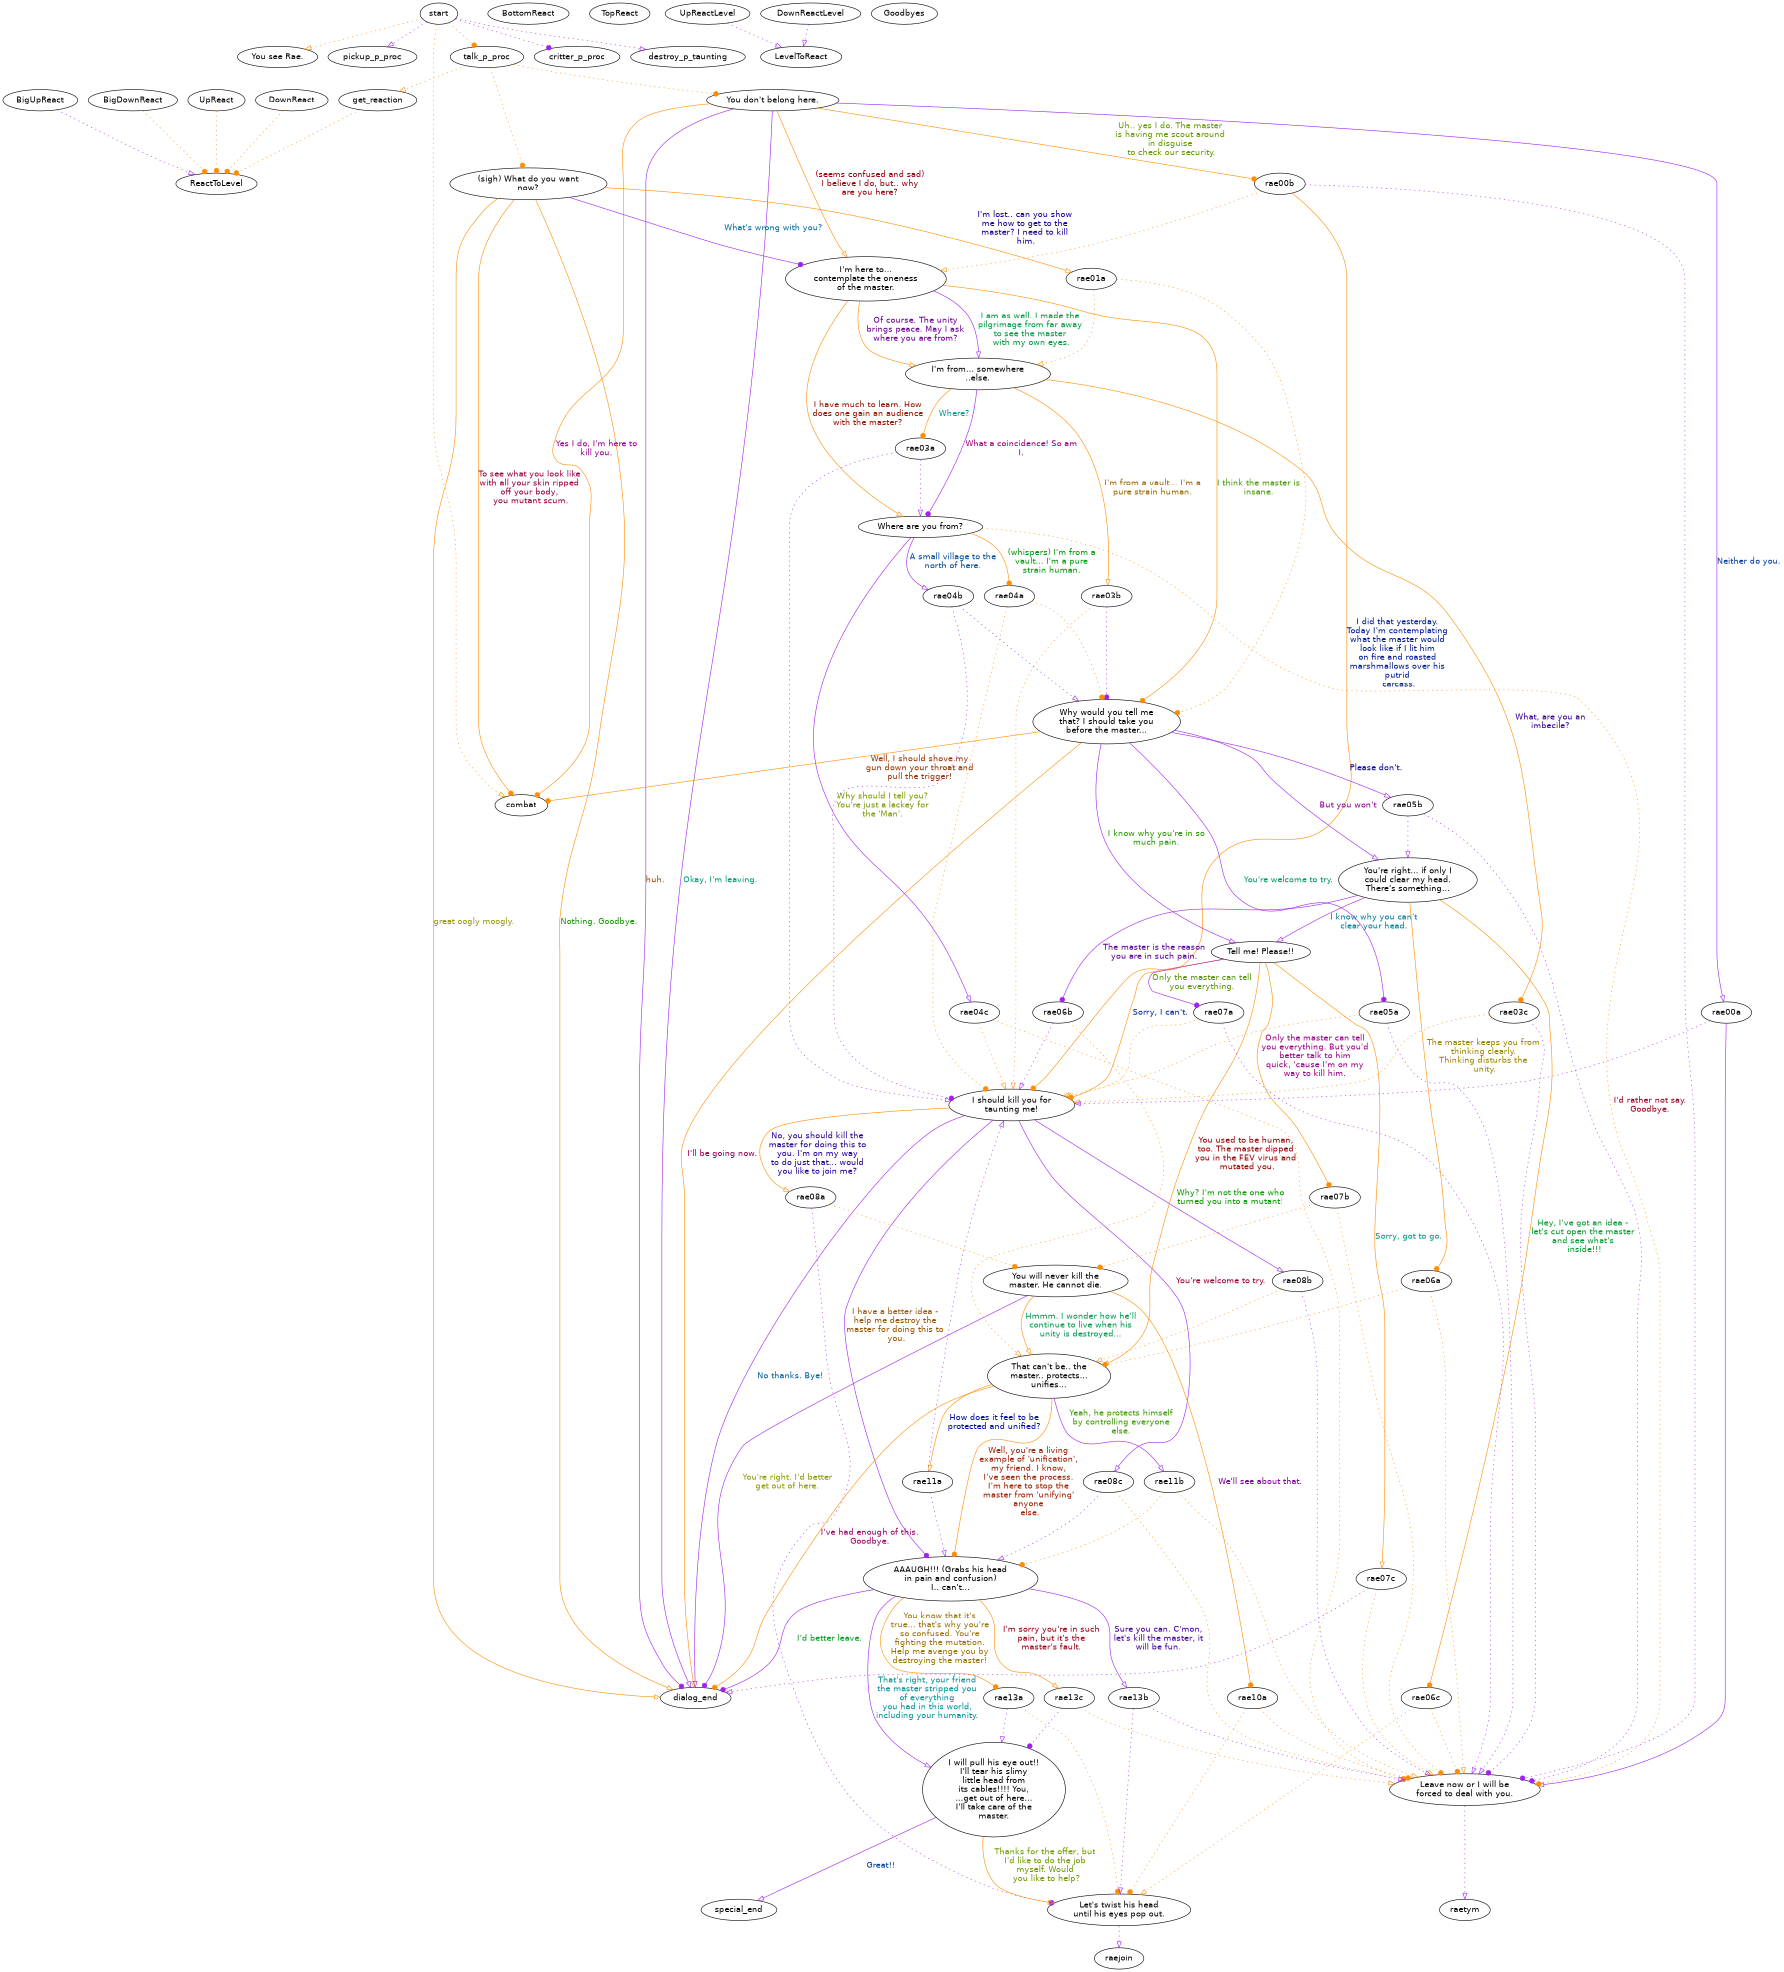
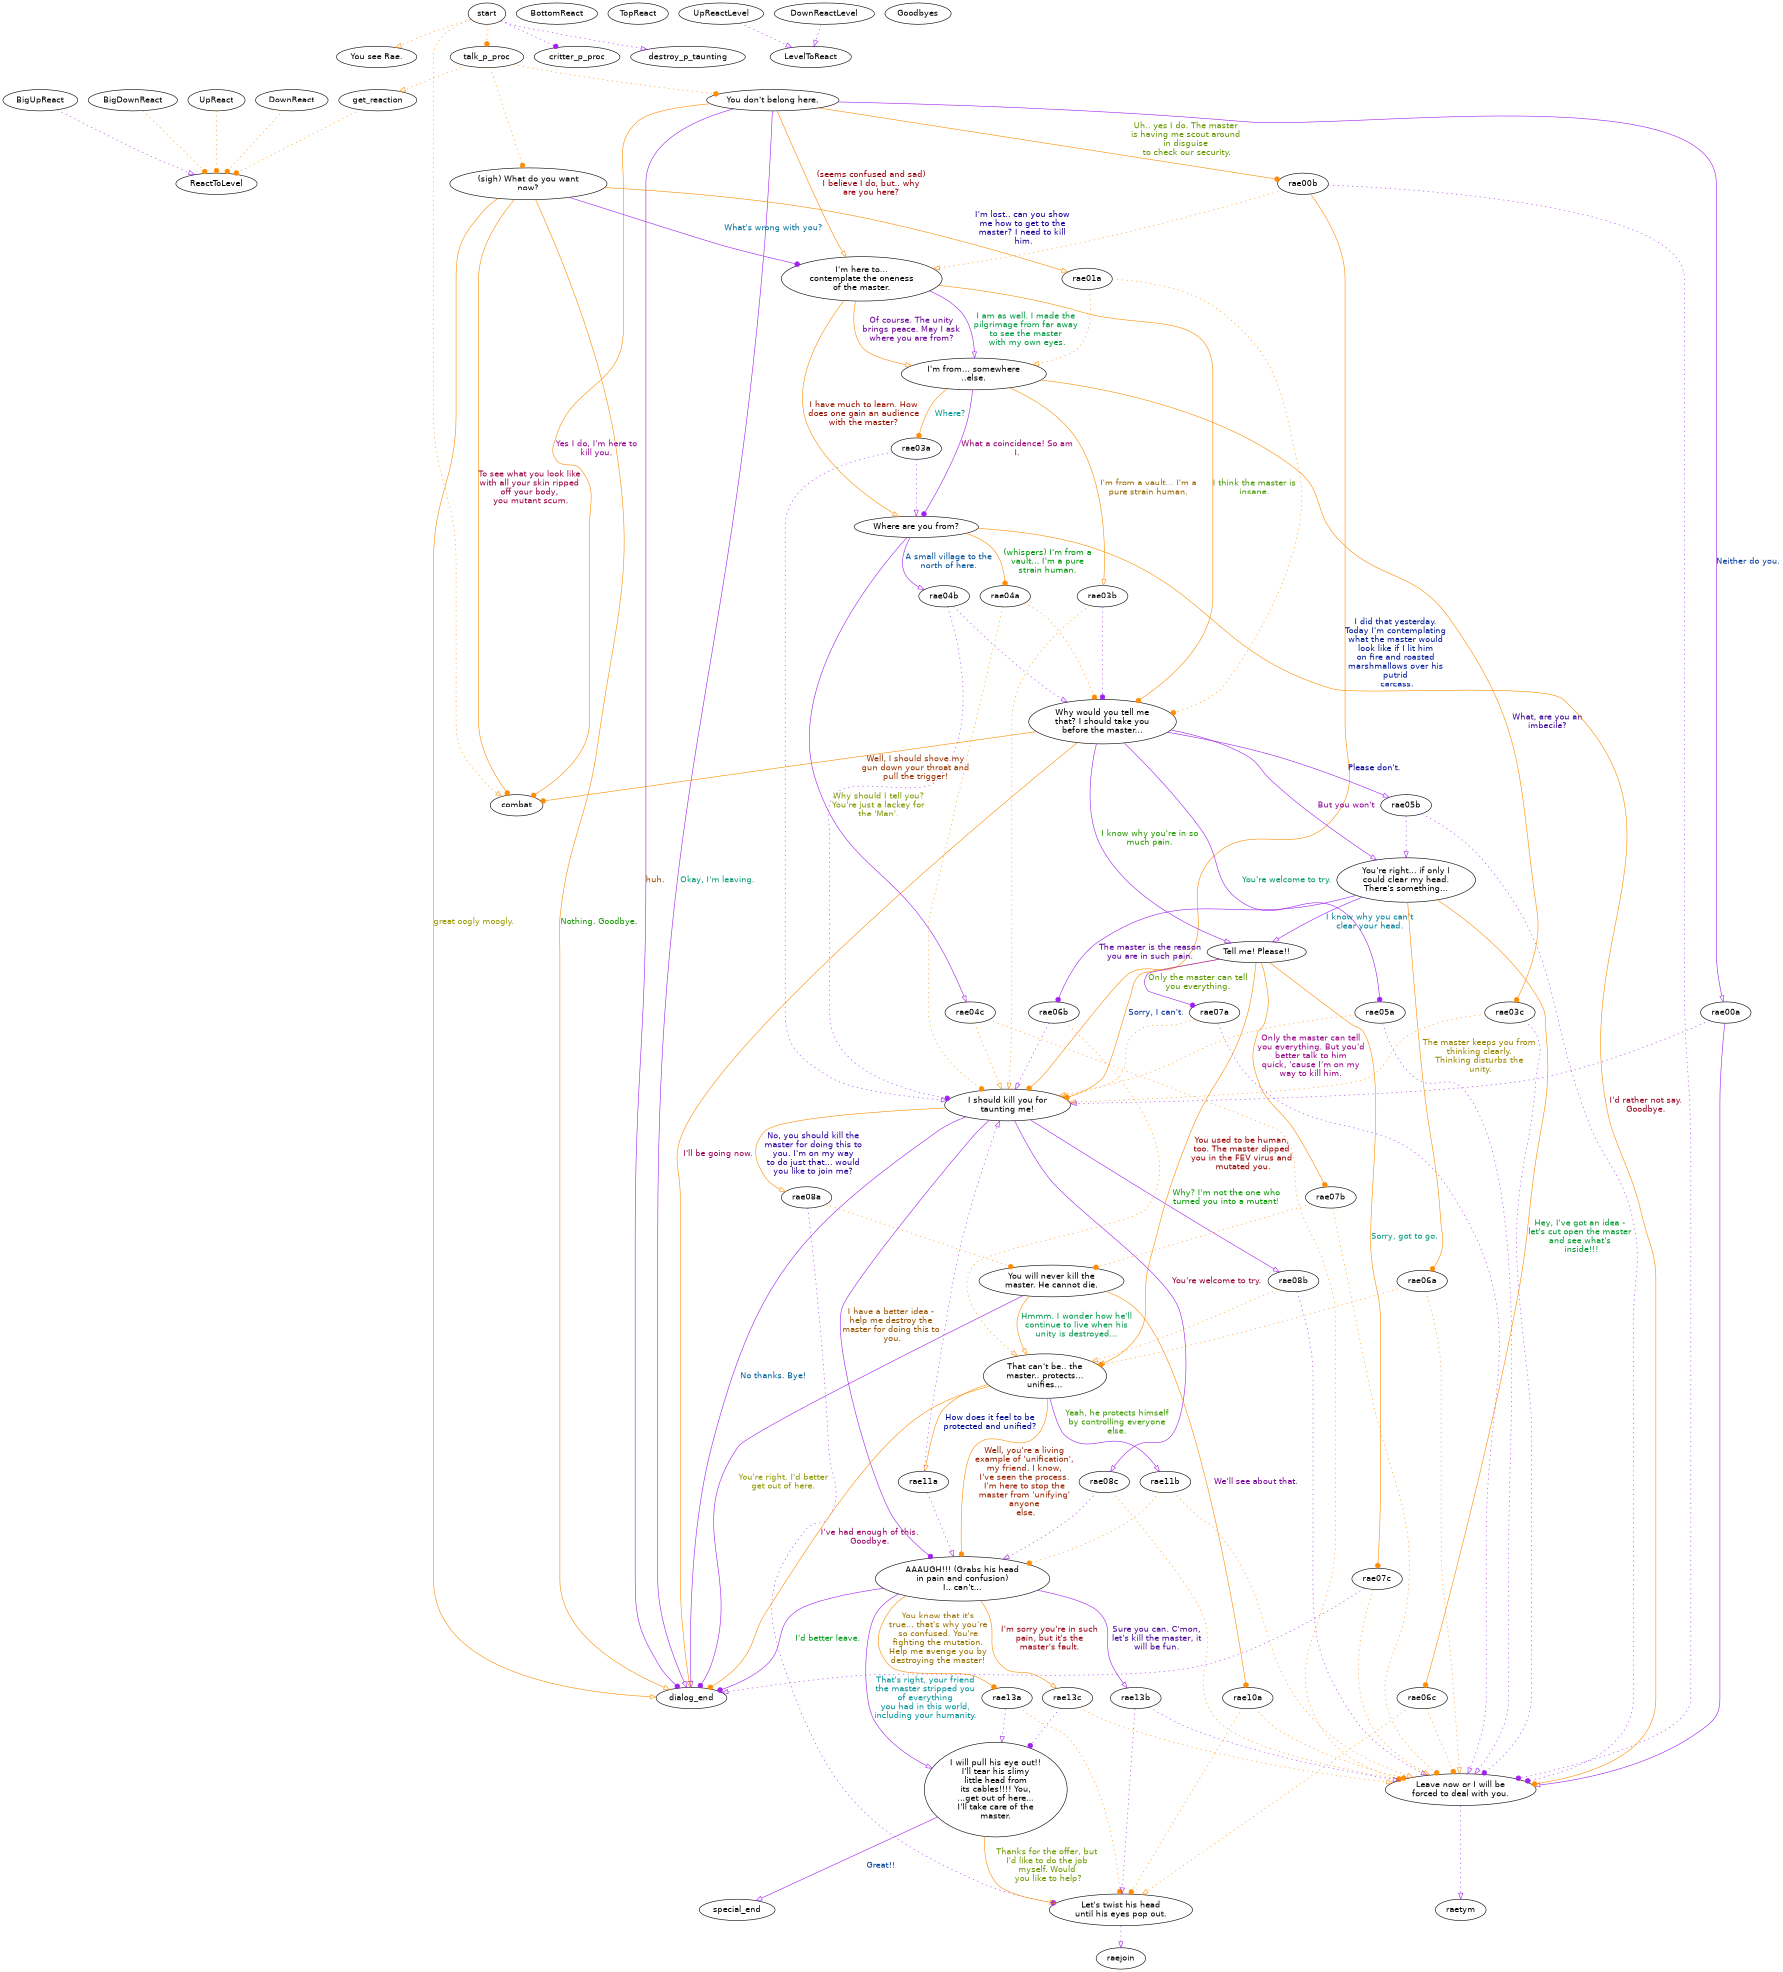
(372, 57) -> none
(1619, 953) -> (1609, 958)
(1375, 1238) -> (1371, 1238)
